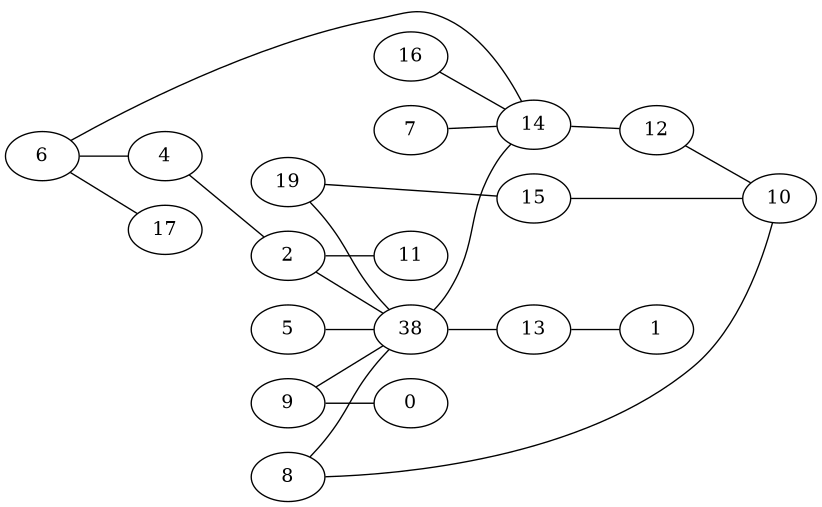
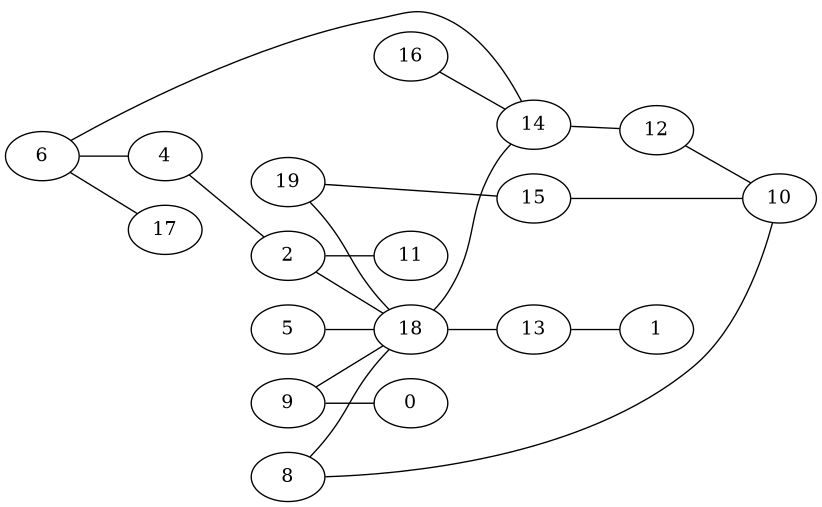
(411, 130) -> none
(411, 330) -> (411, 330)
